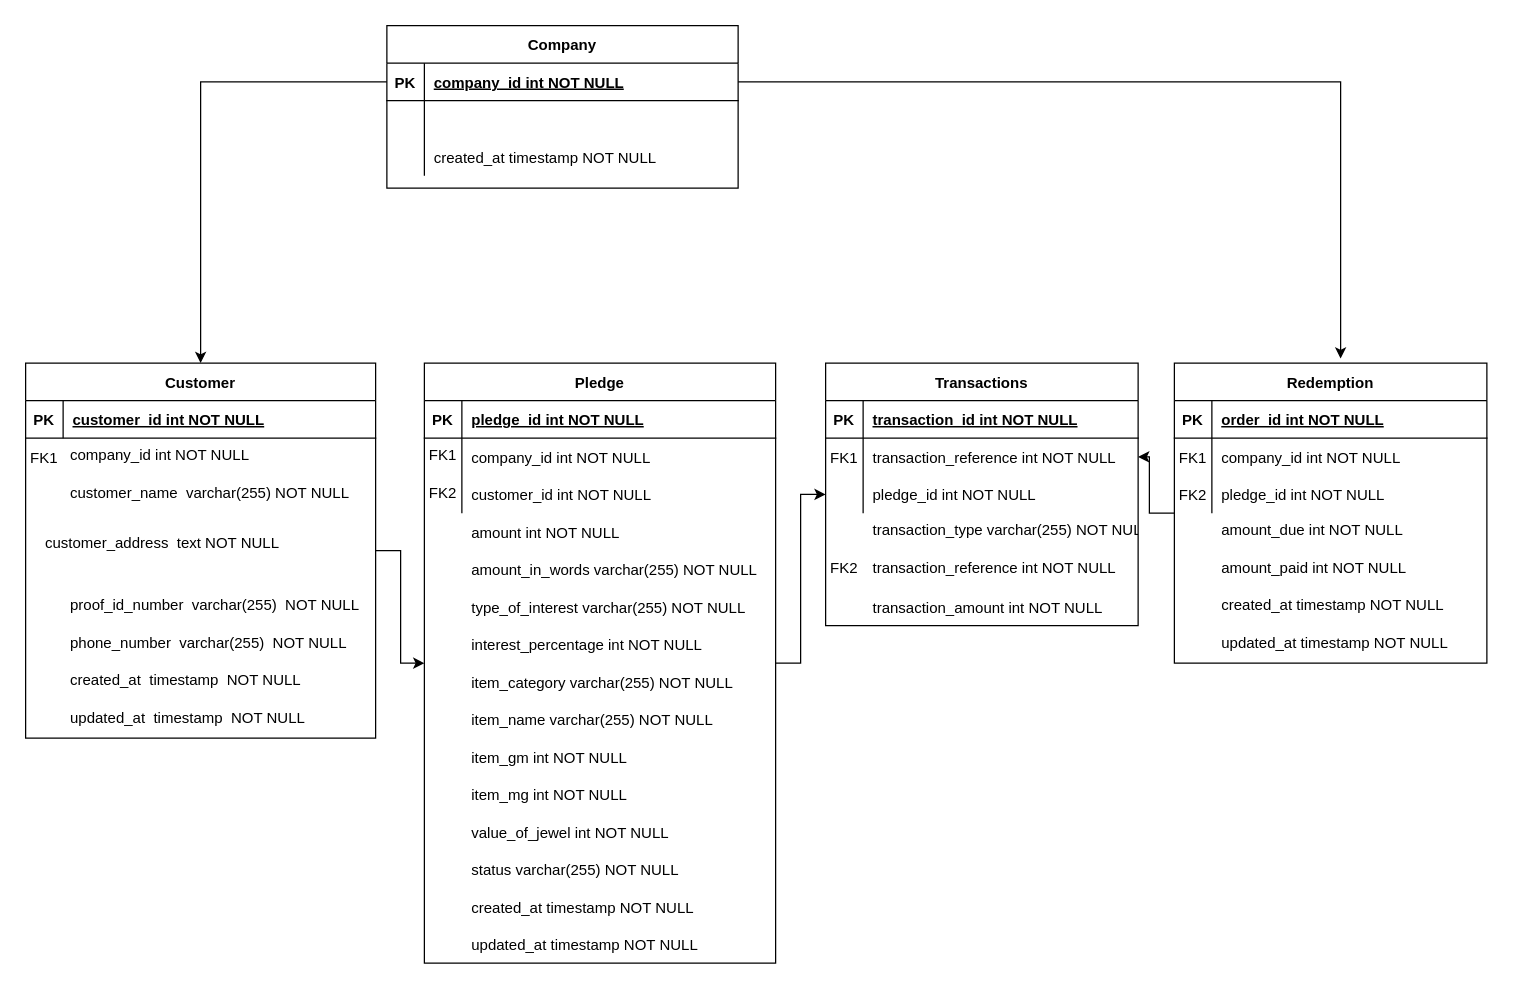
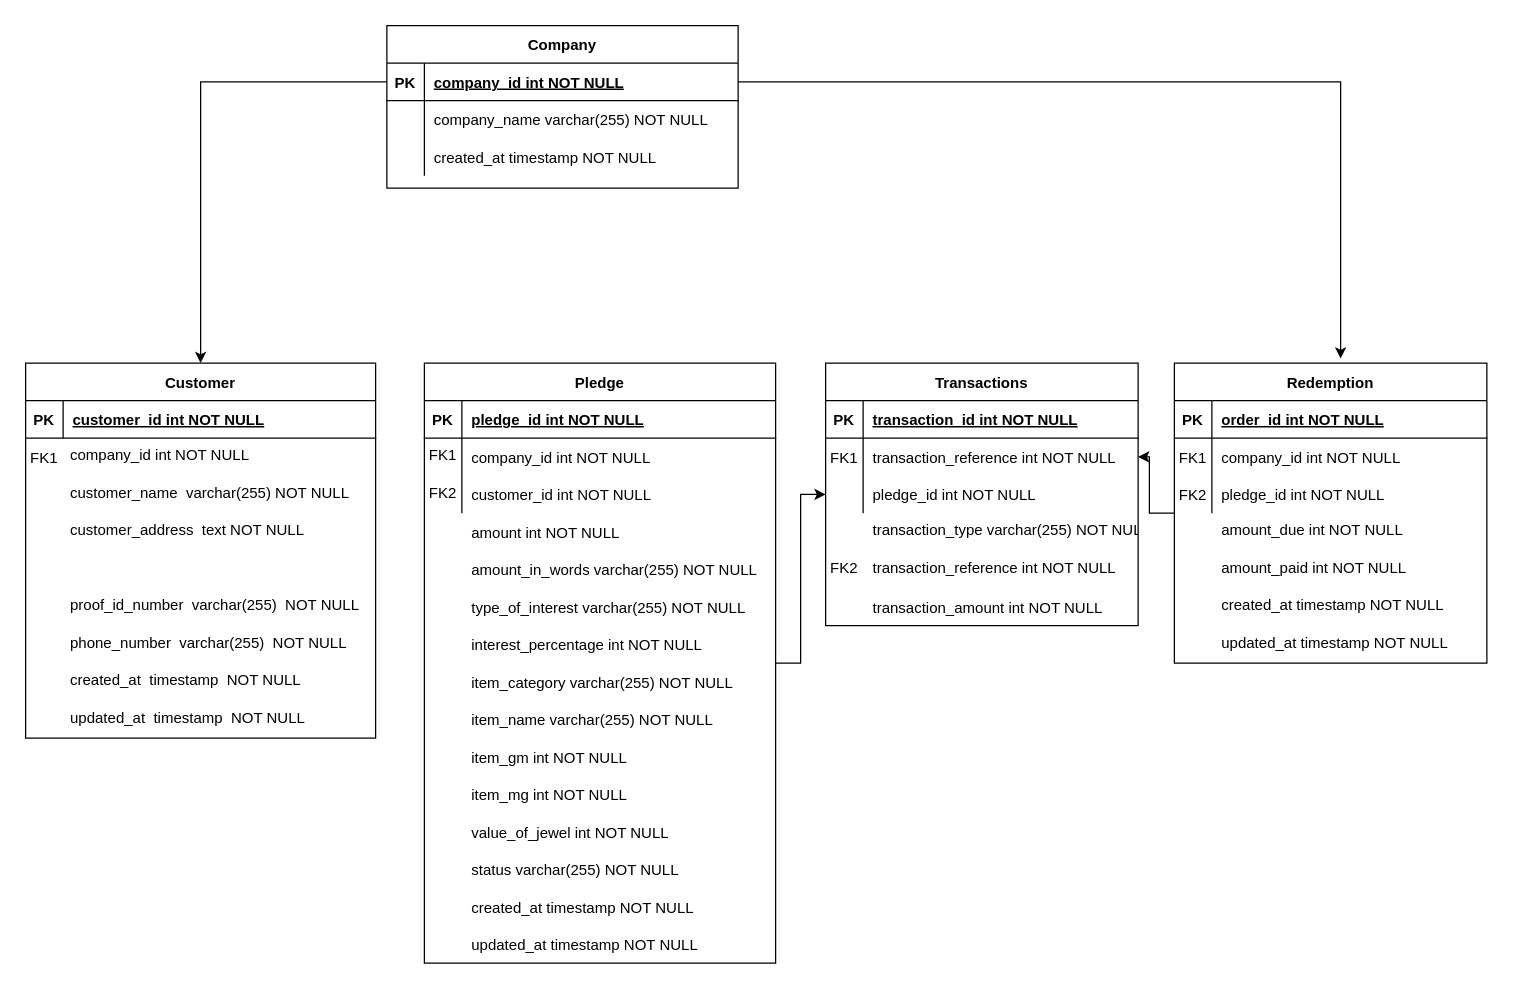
none -> (581, 119)
(194, 544) -> (219, 532)
(401, 602) -> none
